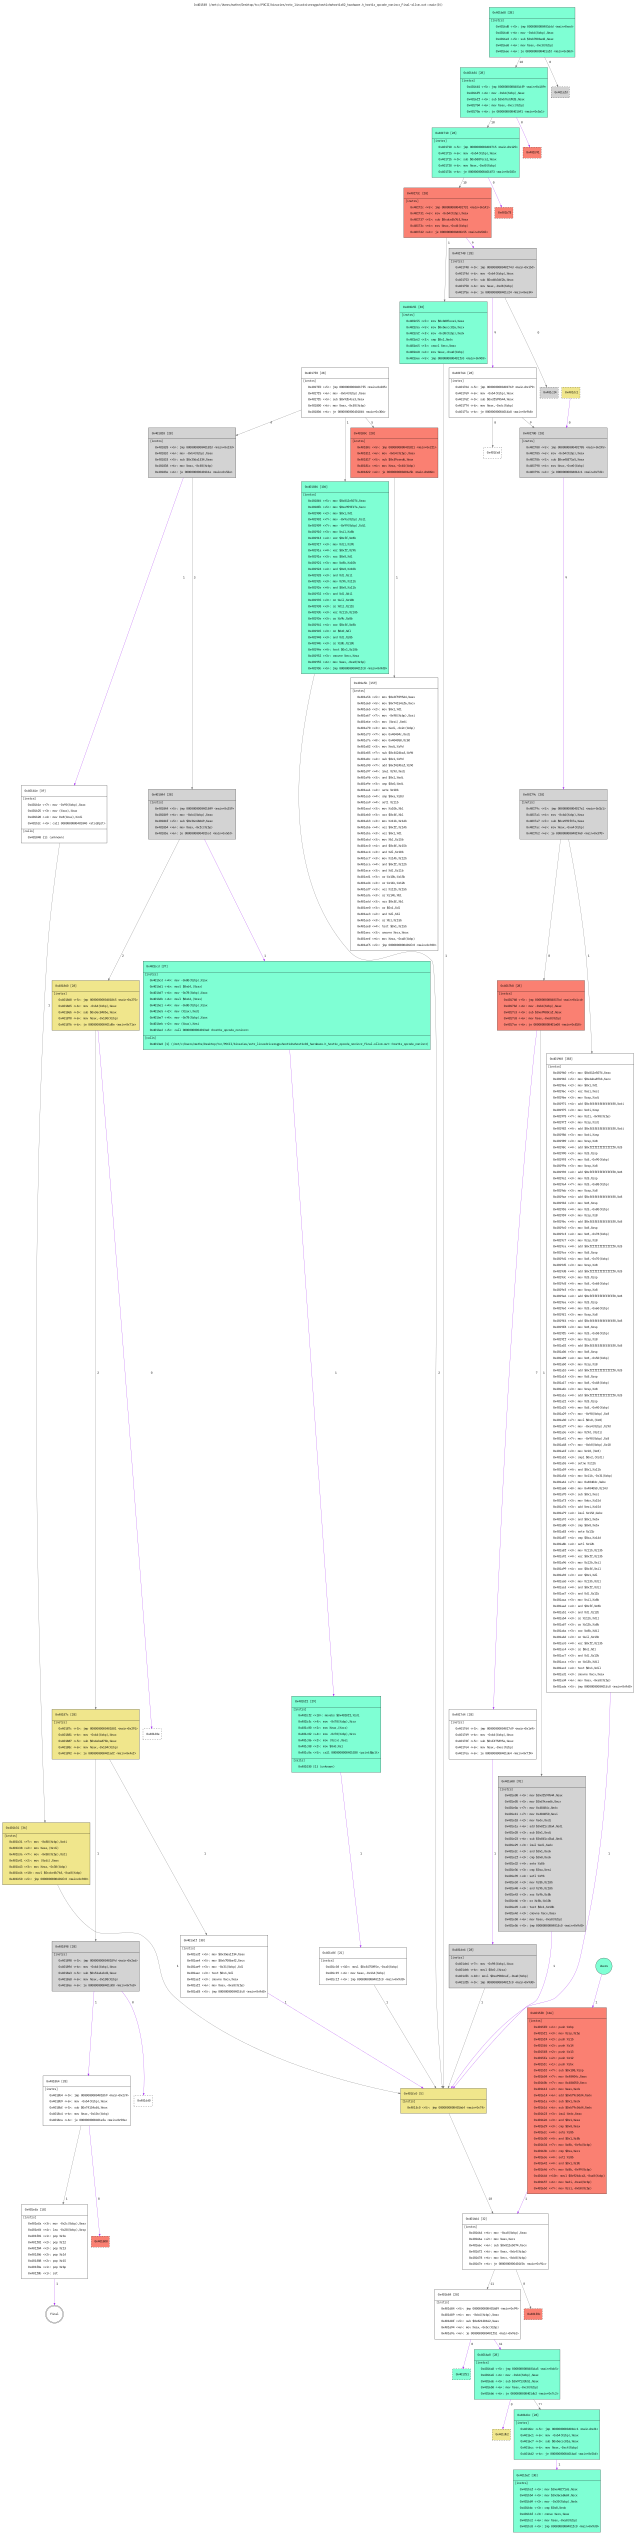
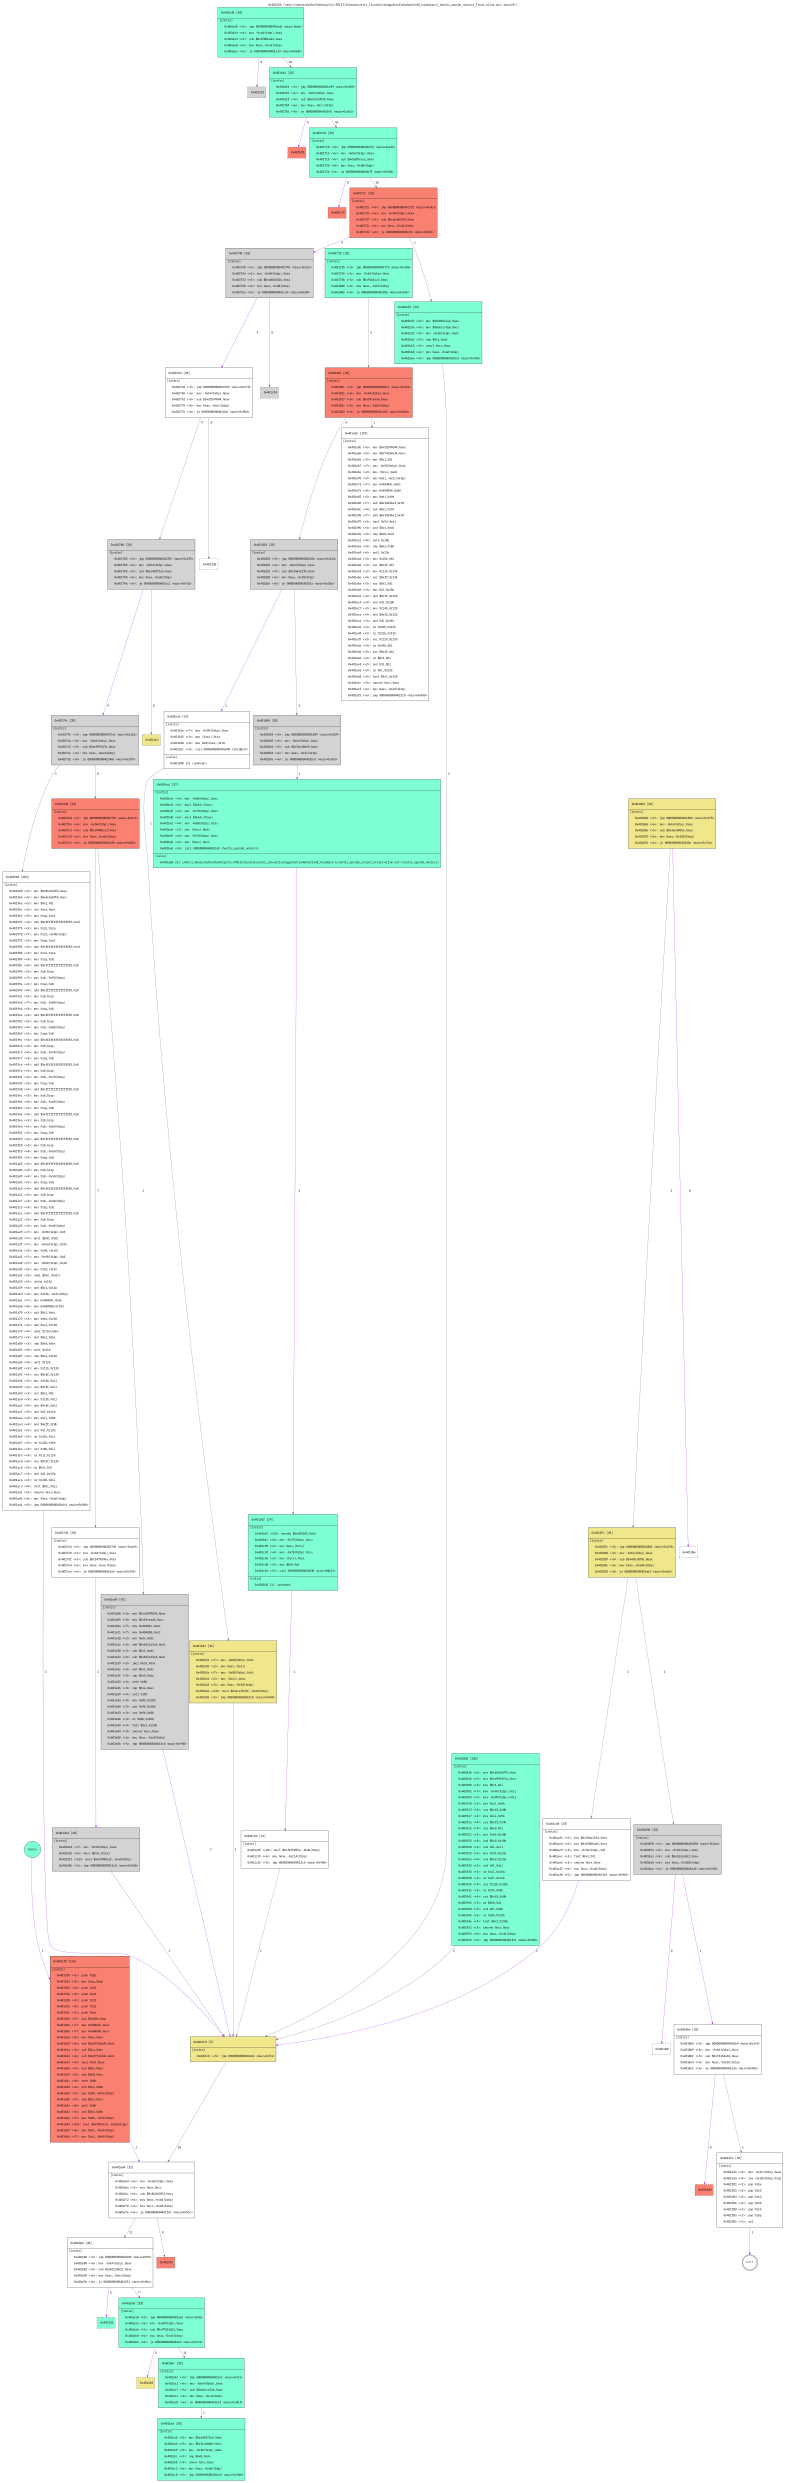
(345, 393) -> (369, 273)
(569, 412) -> (151, 661)
(270, 422) -> (318, 476)
(345, 448) -> none
(144, 909) -> none
(54, 2314) -> (750, 2263)
